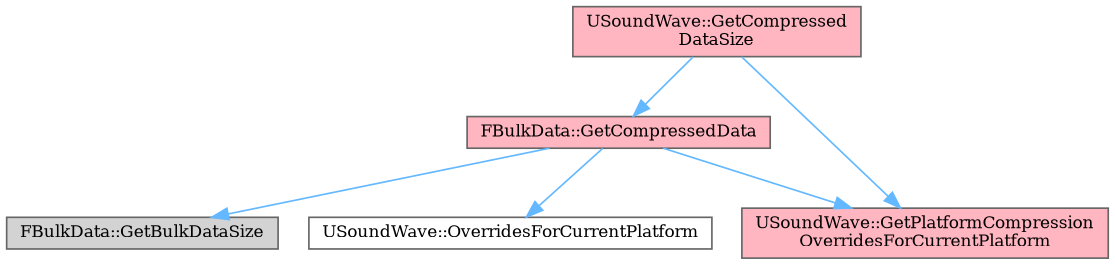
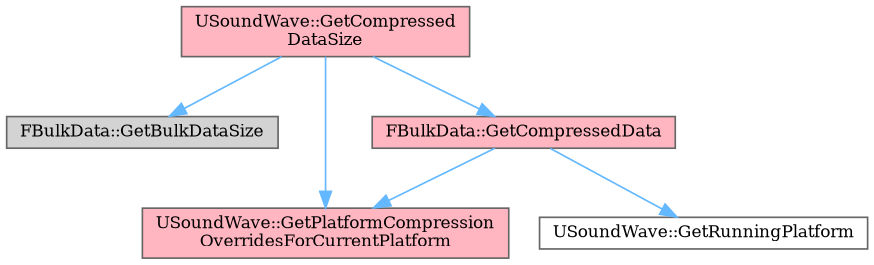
(389, 181) -> (233, 82)
(510, 233) -> (704, 233)
